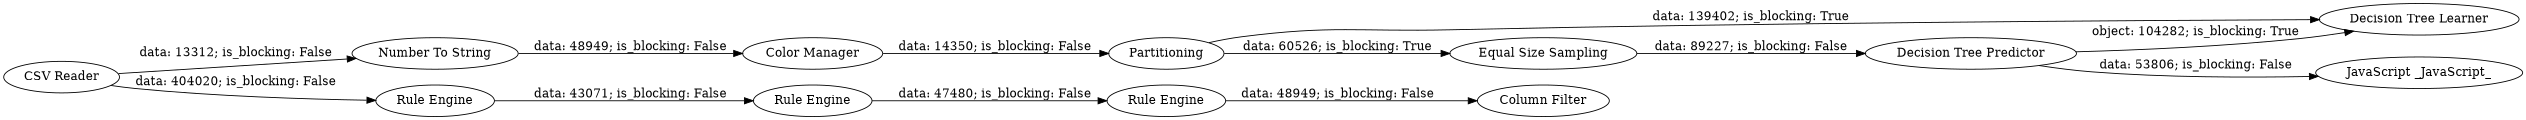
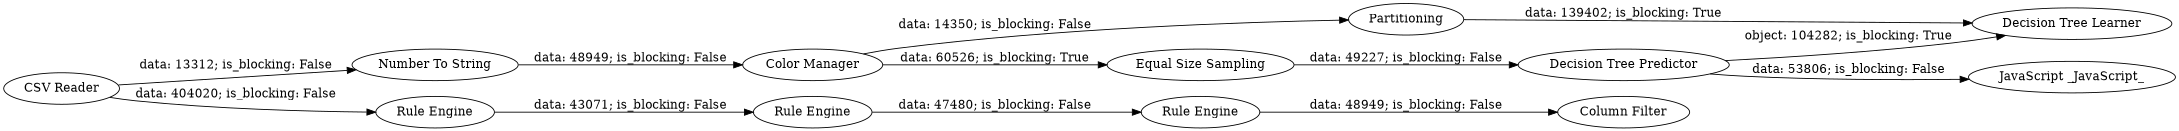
(1751, 47) -> (1406, 58)
(1333, 53) -> (990, 65)
